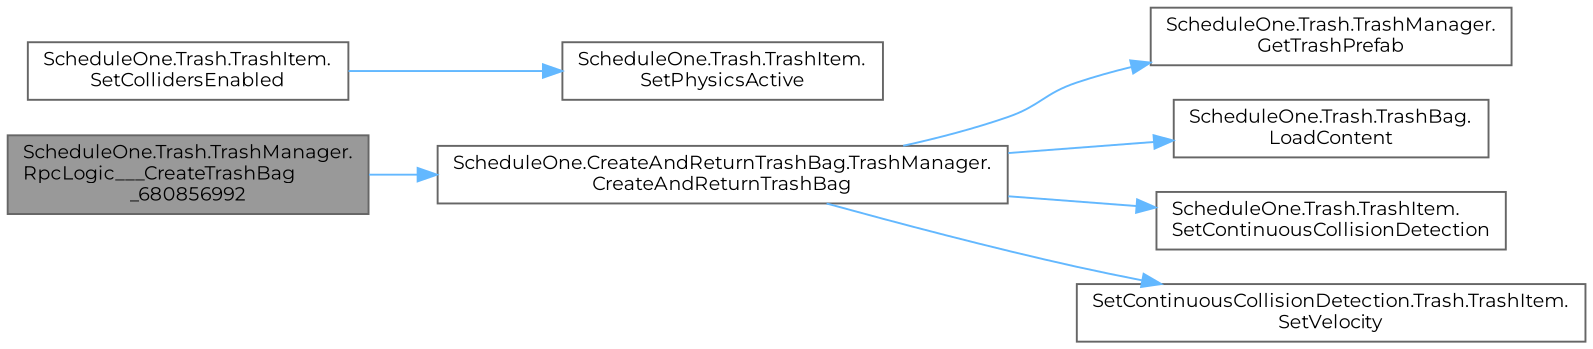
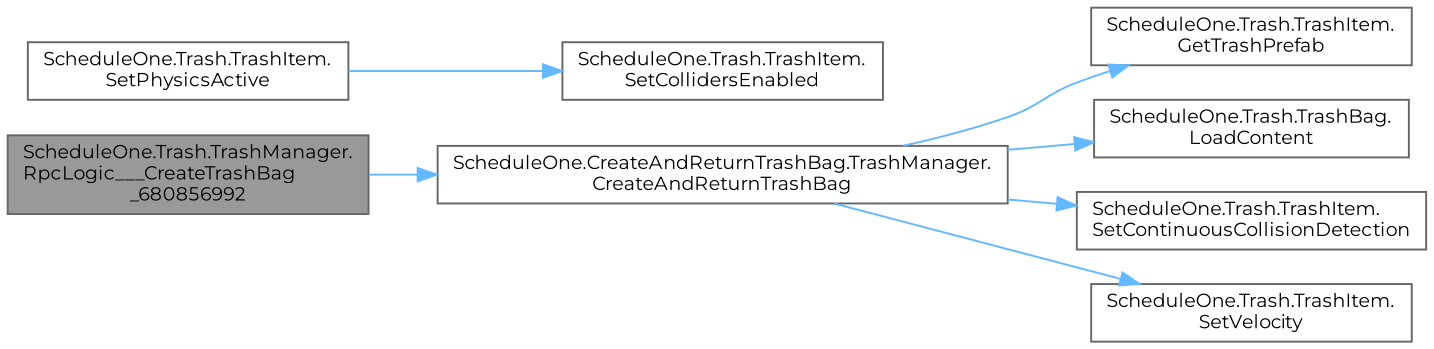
(1331, 36) -> (1251, 36)
(446, 71) -> (446, 71)
(1331, 313) -> (1251, 313)
